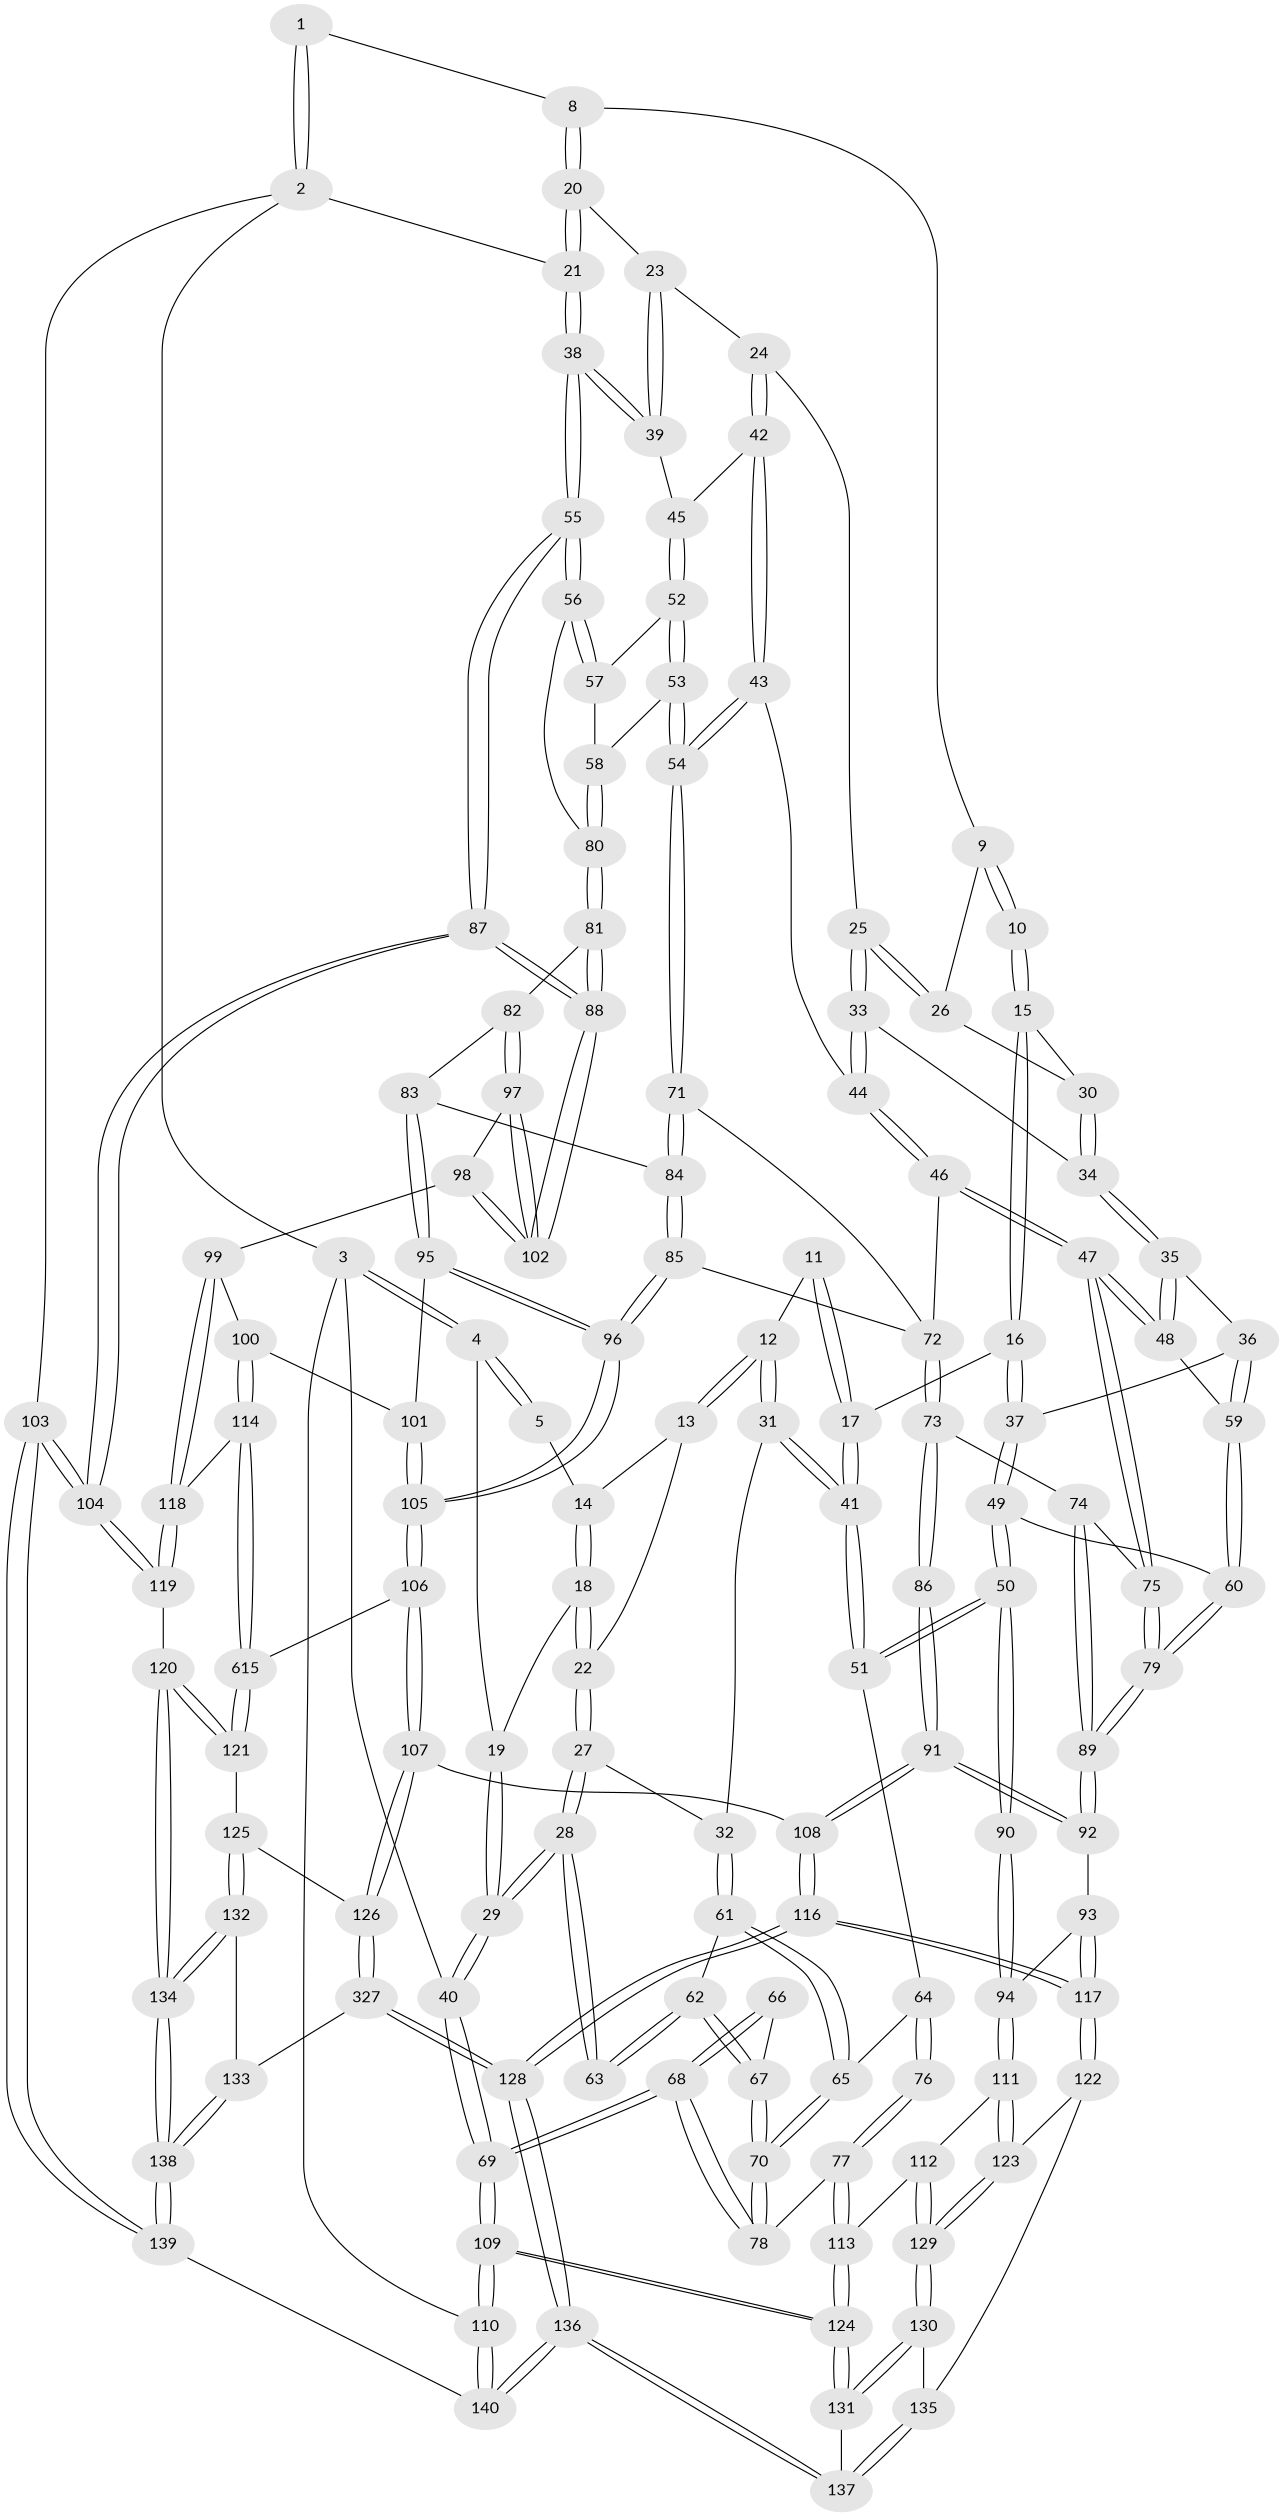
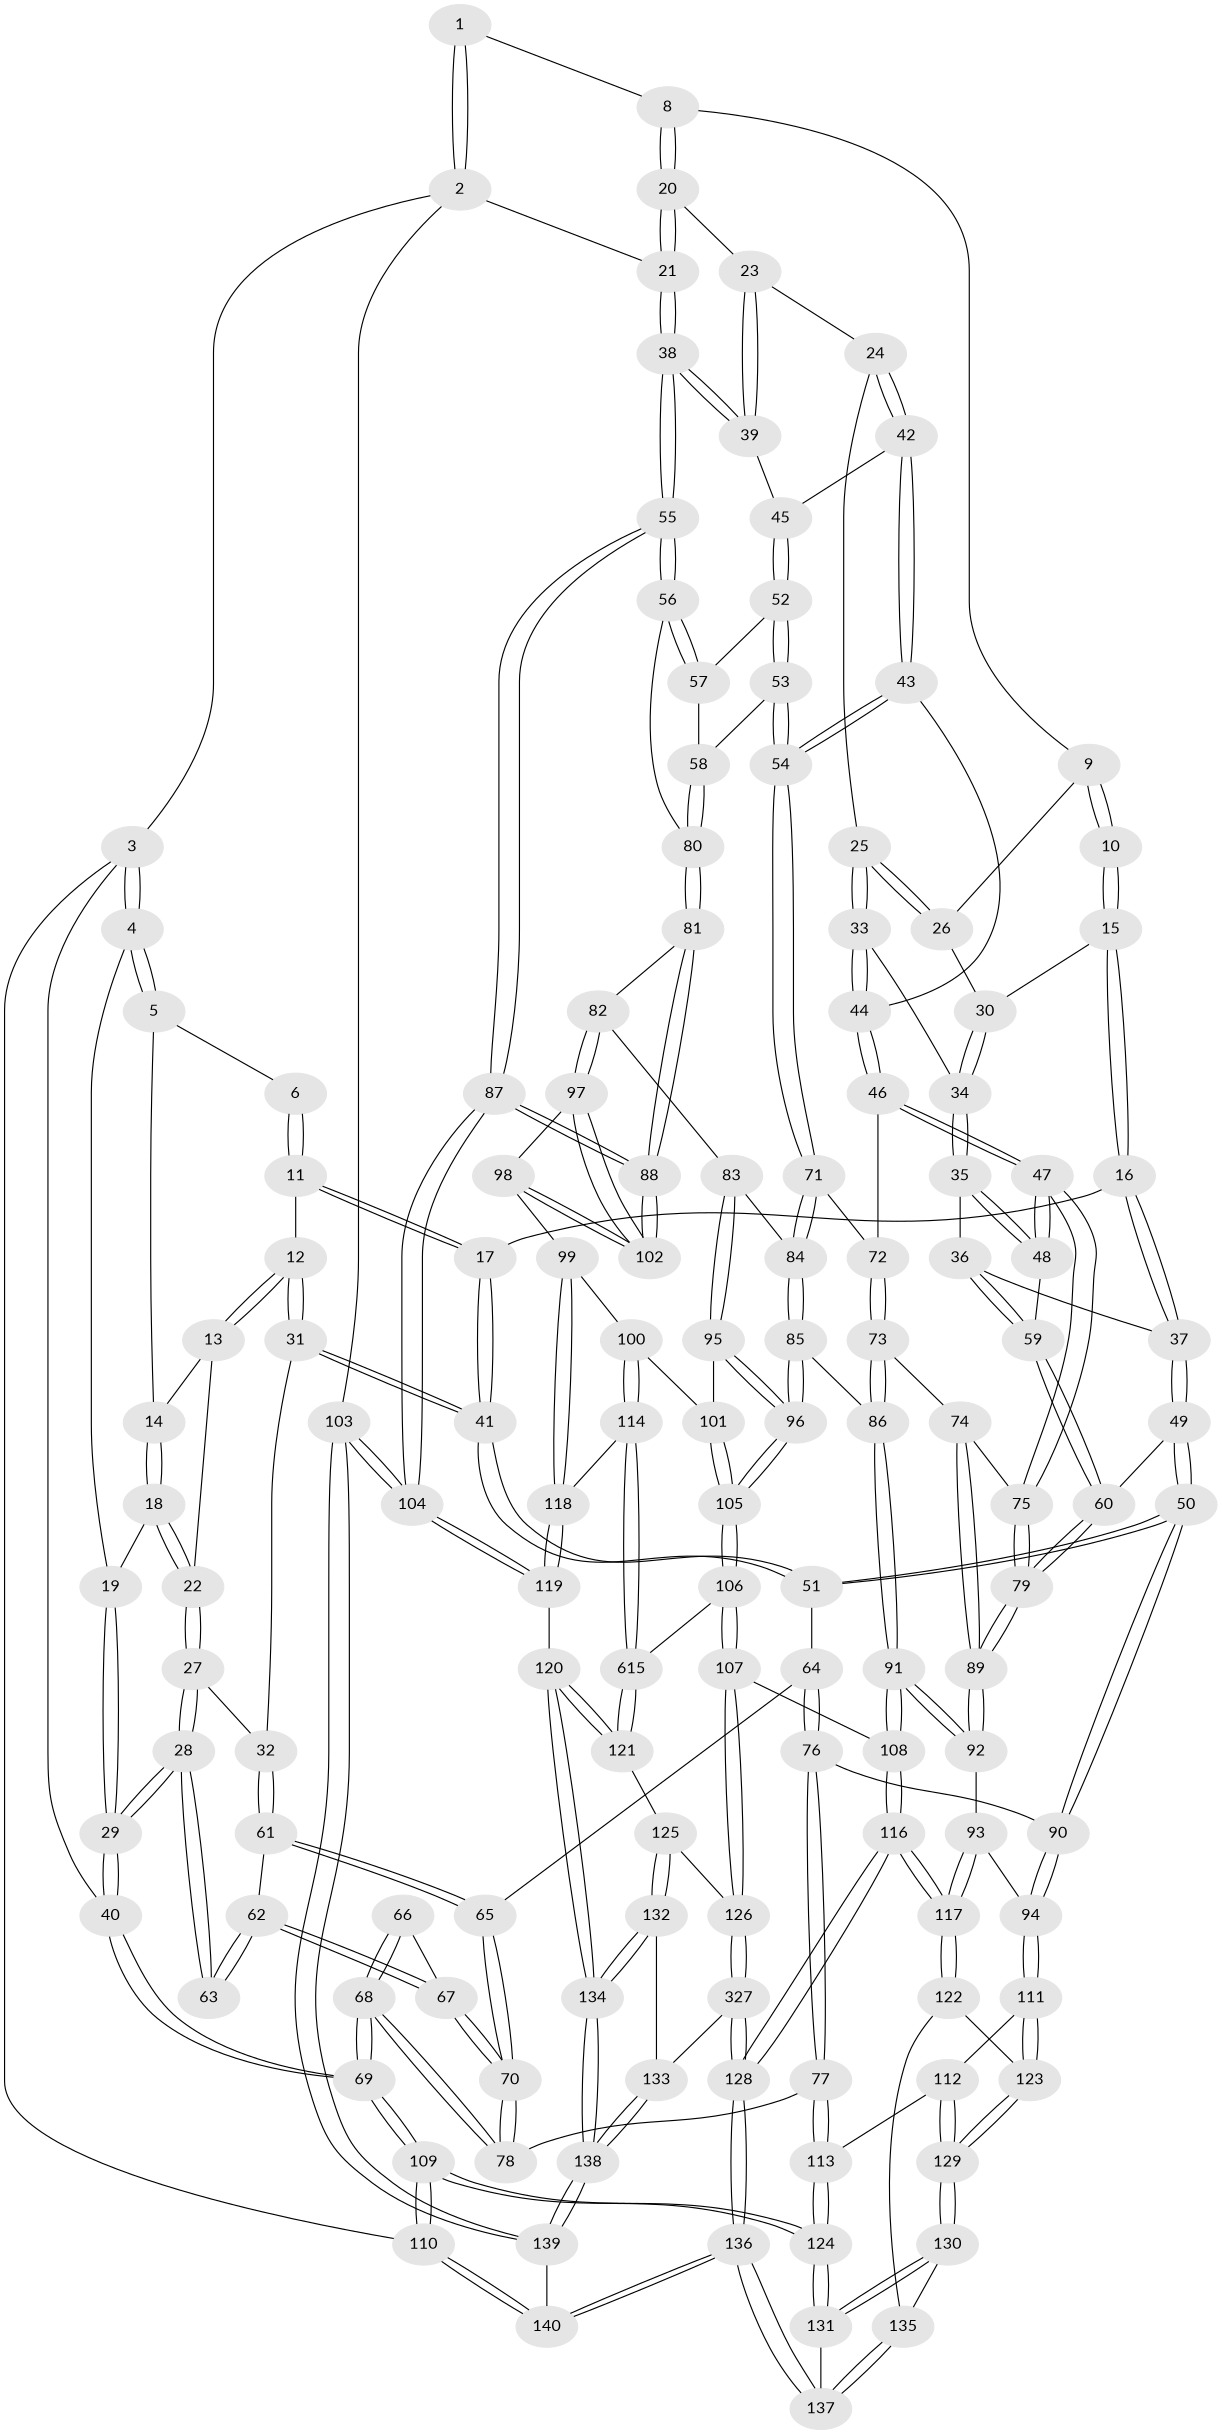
none -> (296, 1094)
(804, 1299) -> (837, 1381)
none -> (935, 1792)
